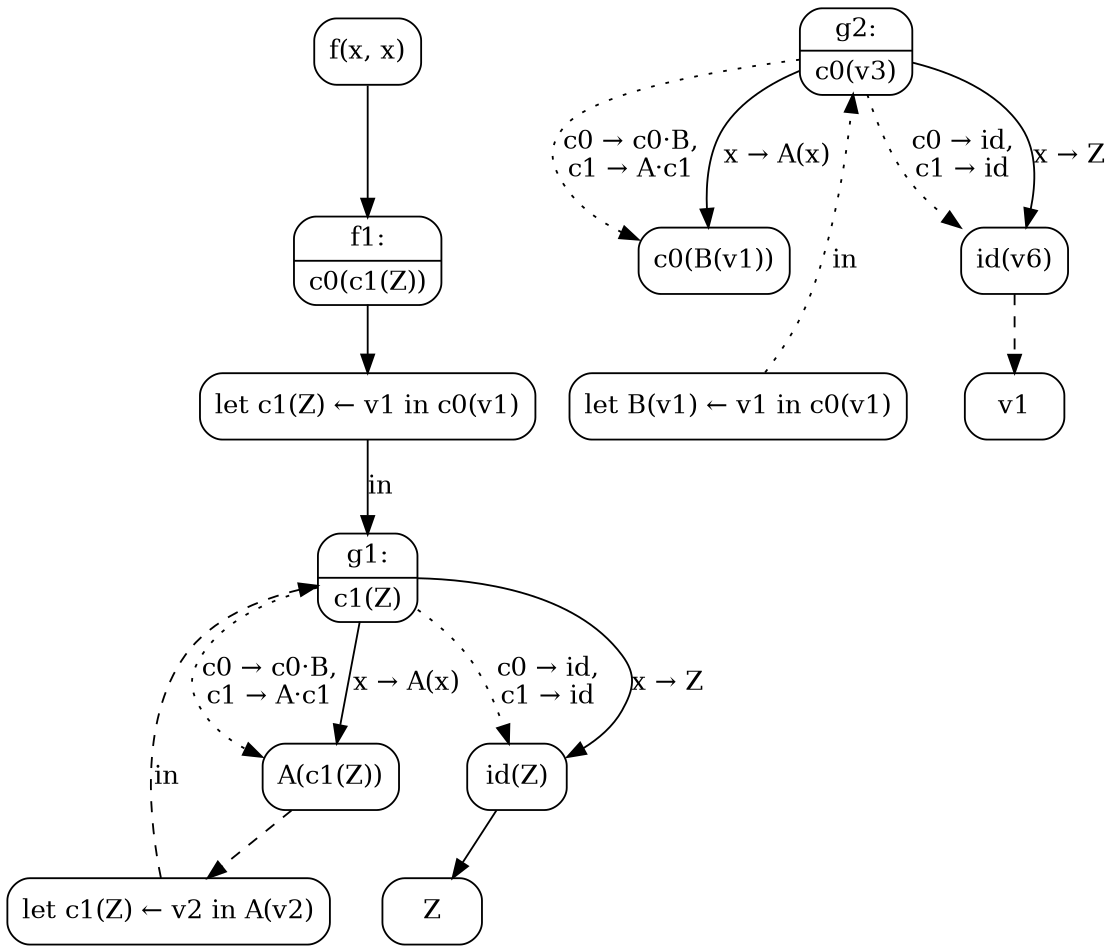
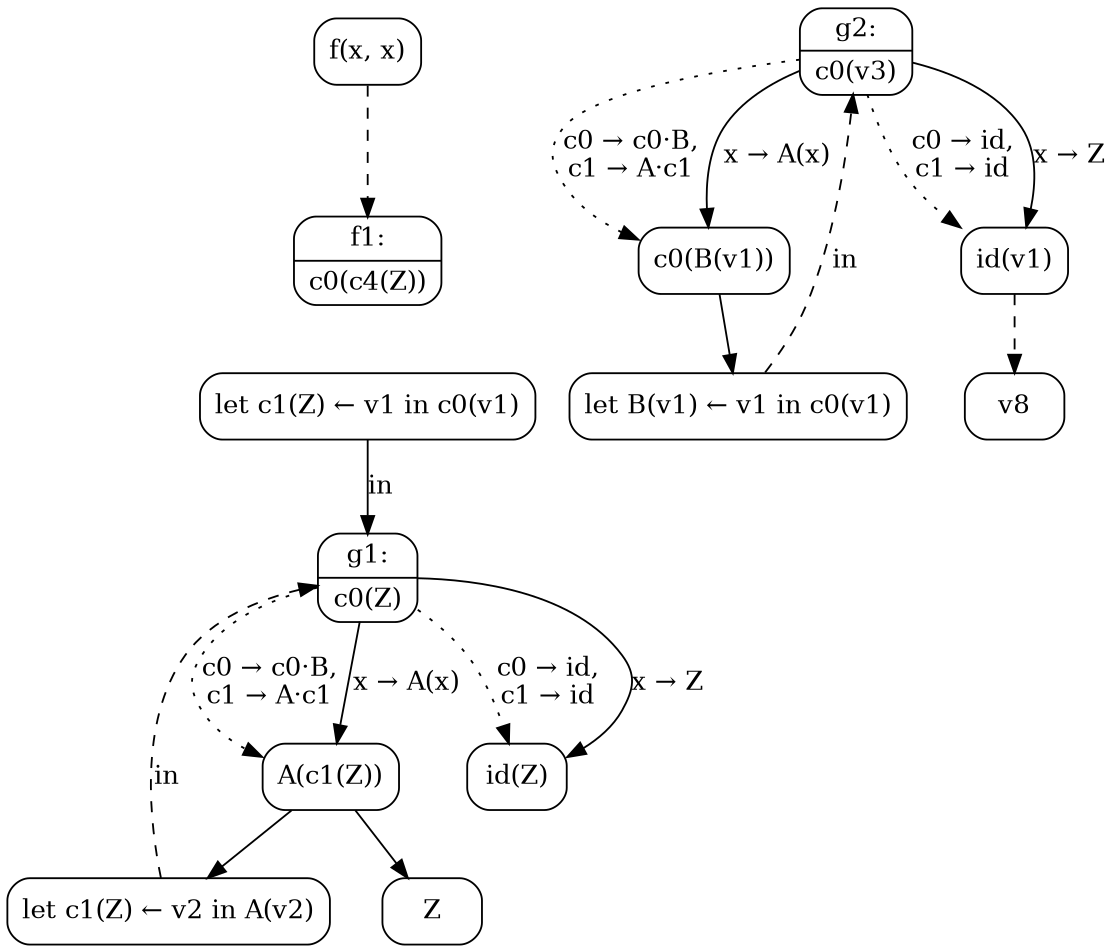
(368, 142) -> (368, 142)
(826, 249) -> (826, 249)
(1015, 261) -> (1015, 261)
(368, 282) -> (368, 282)
none -> (725, 324)
(368, 329) -> none
(1015, 406) -> (1015, 406)
(368, 599) -> (368, 599)
(480, 836) -> (376, 837)
(257, 838) -> (257, 838)
